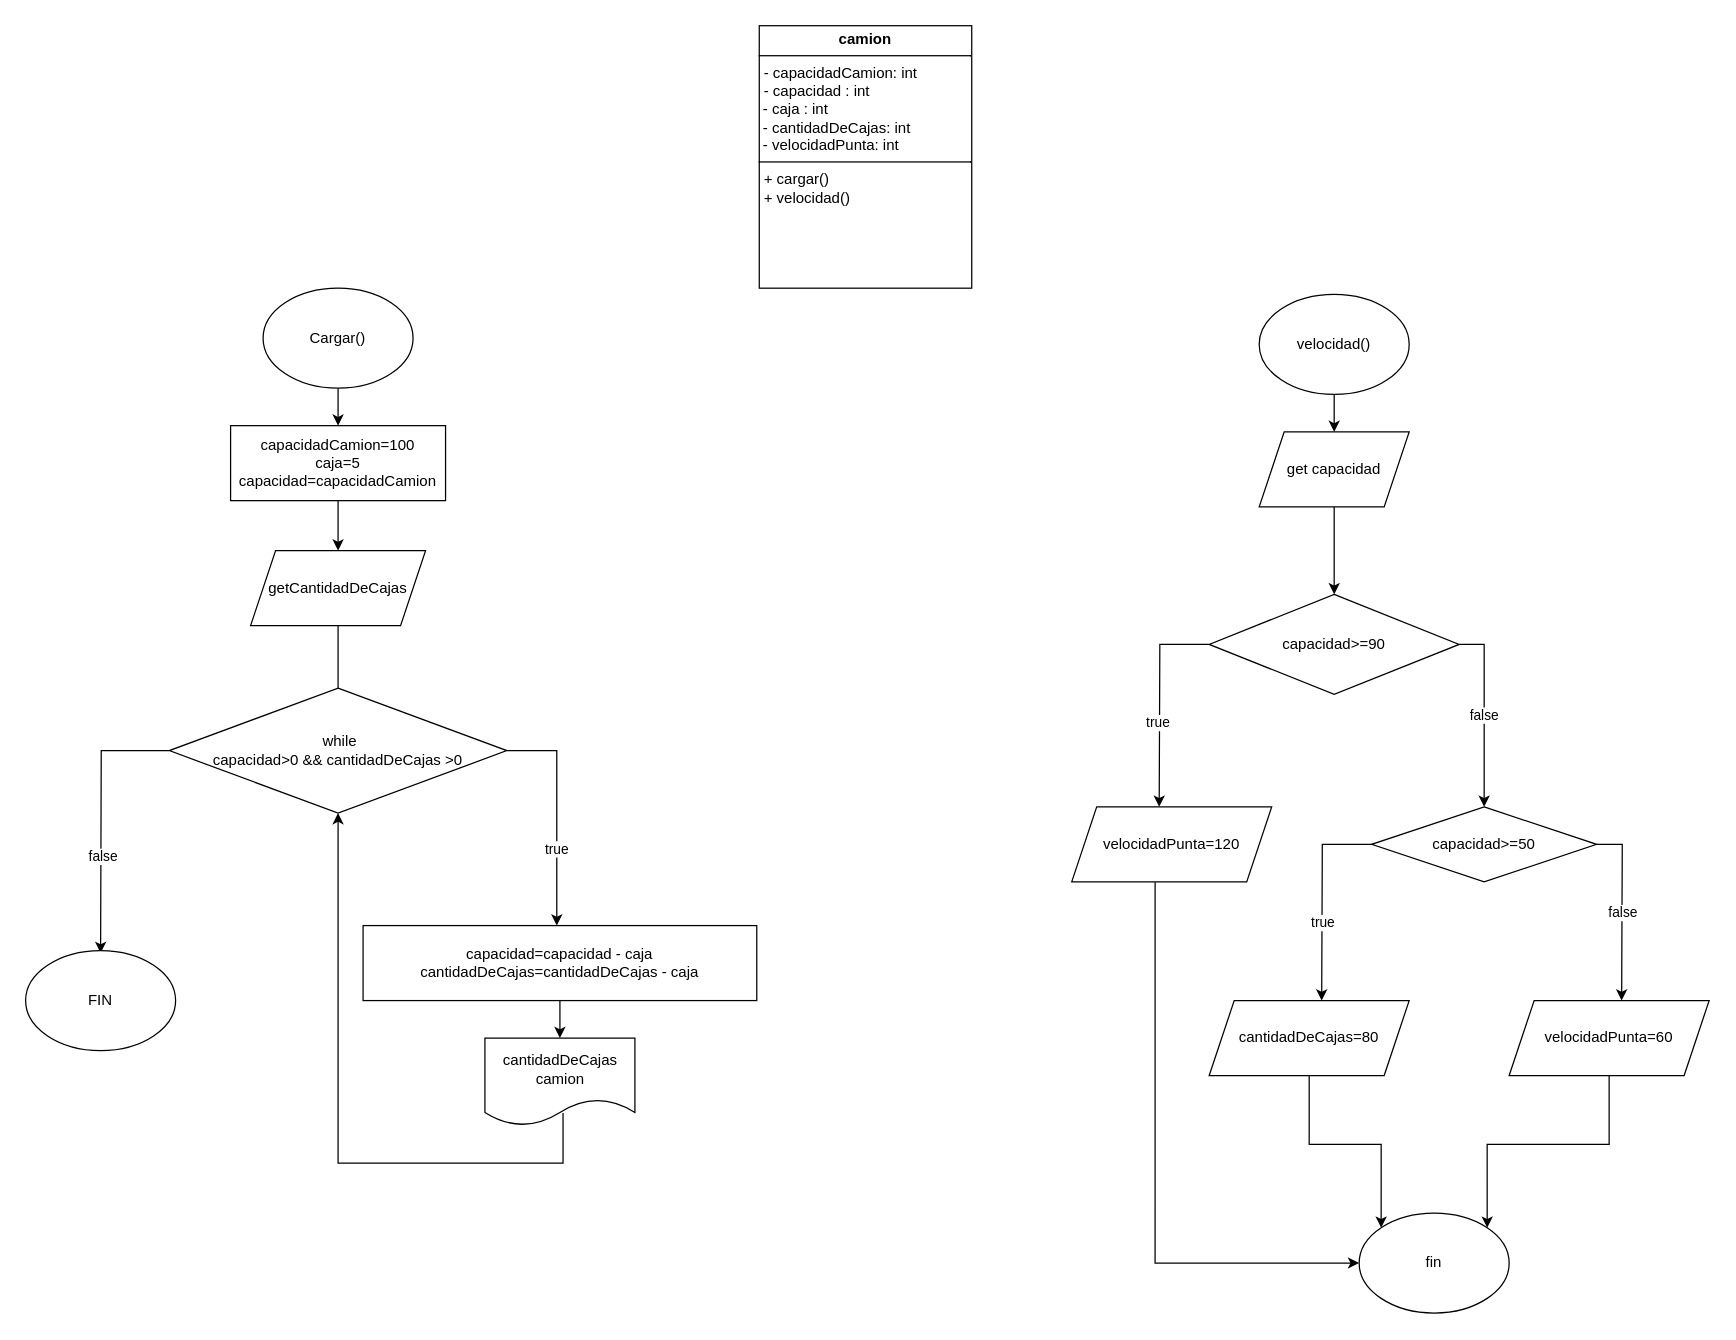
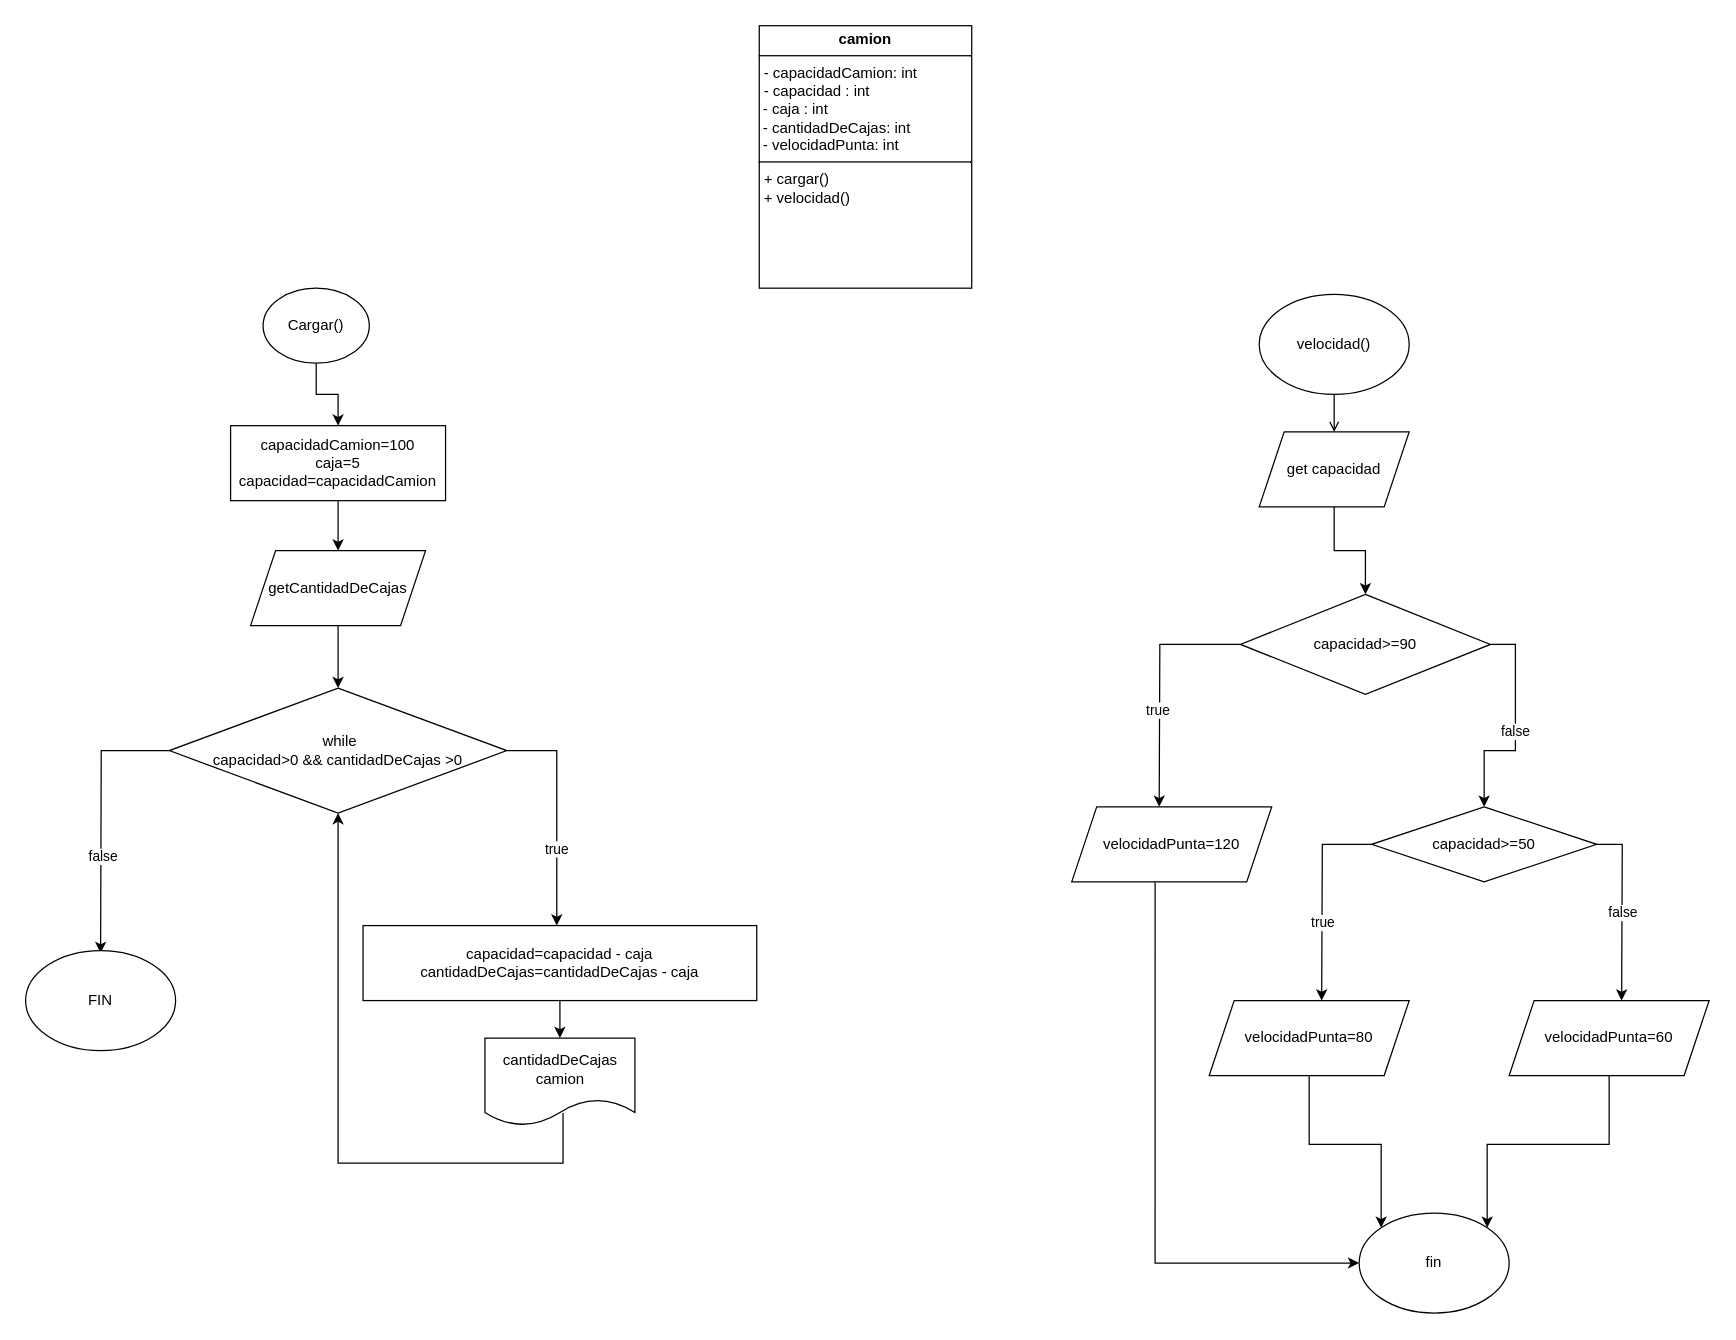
(338, 338) -> (316, 326)
(1334, 422) -> (1334, 424)
(1334, 644) -> (1366, 644)
(338, 681) -> (338, 678)
(1309, 1038) -> (1309, 1038)
